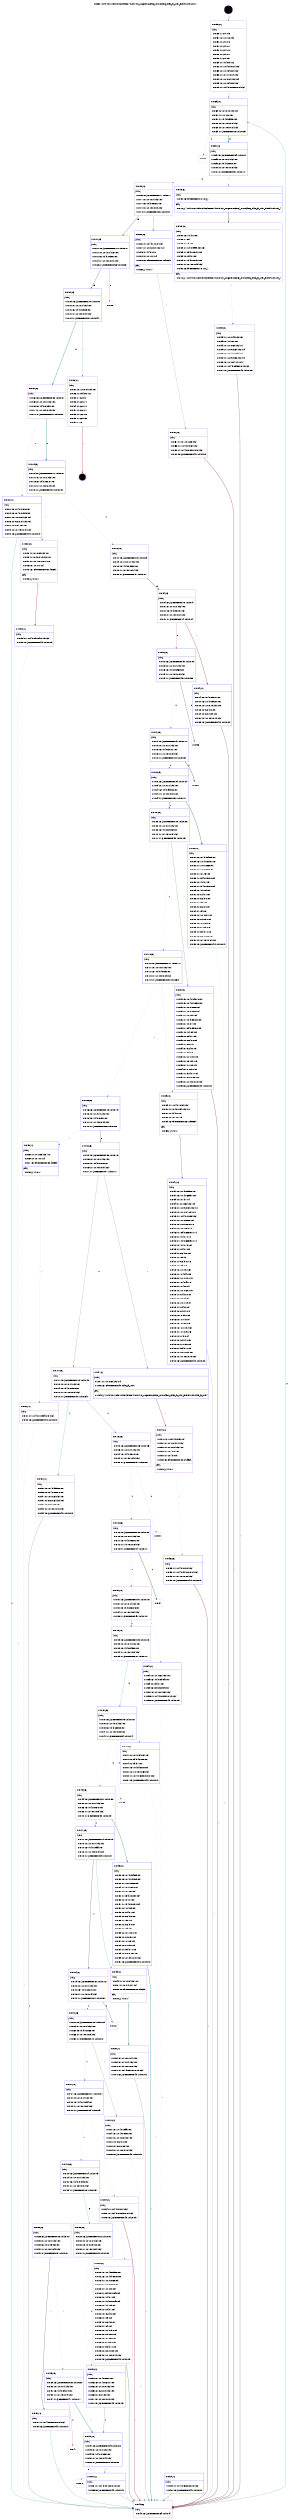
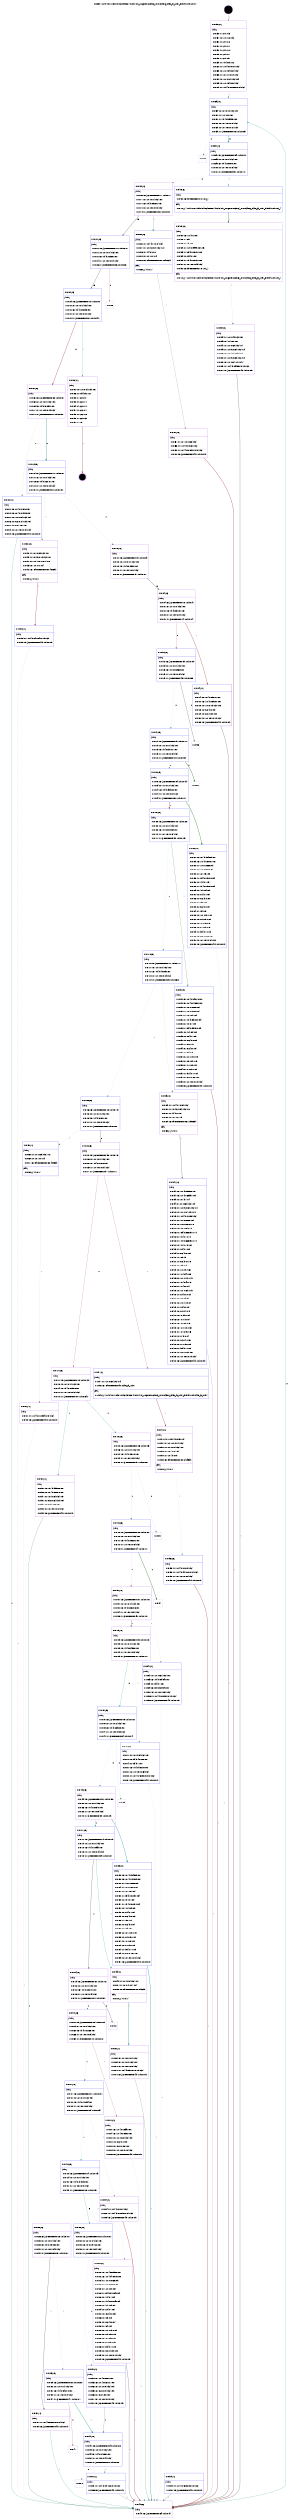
(64, 353) -> (64, 353)
